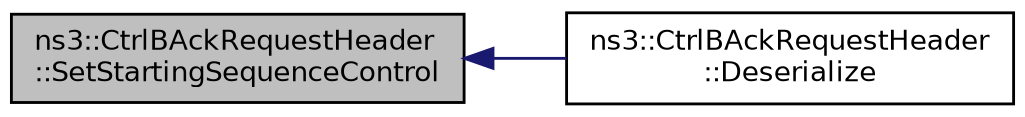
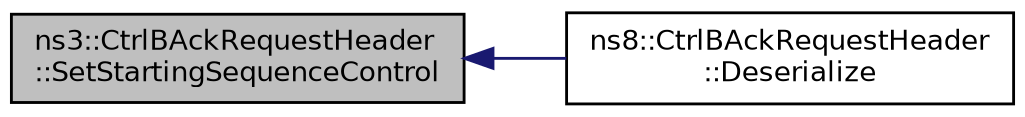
(790, 58) -> (790, 58)
